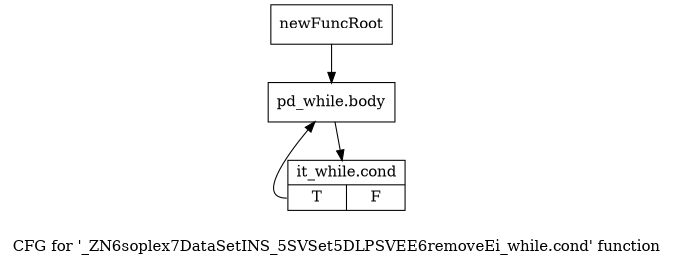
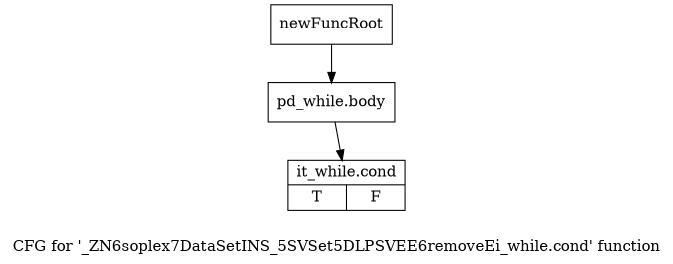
(282, 165) -> none
